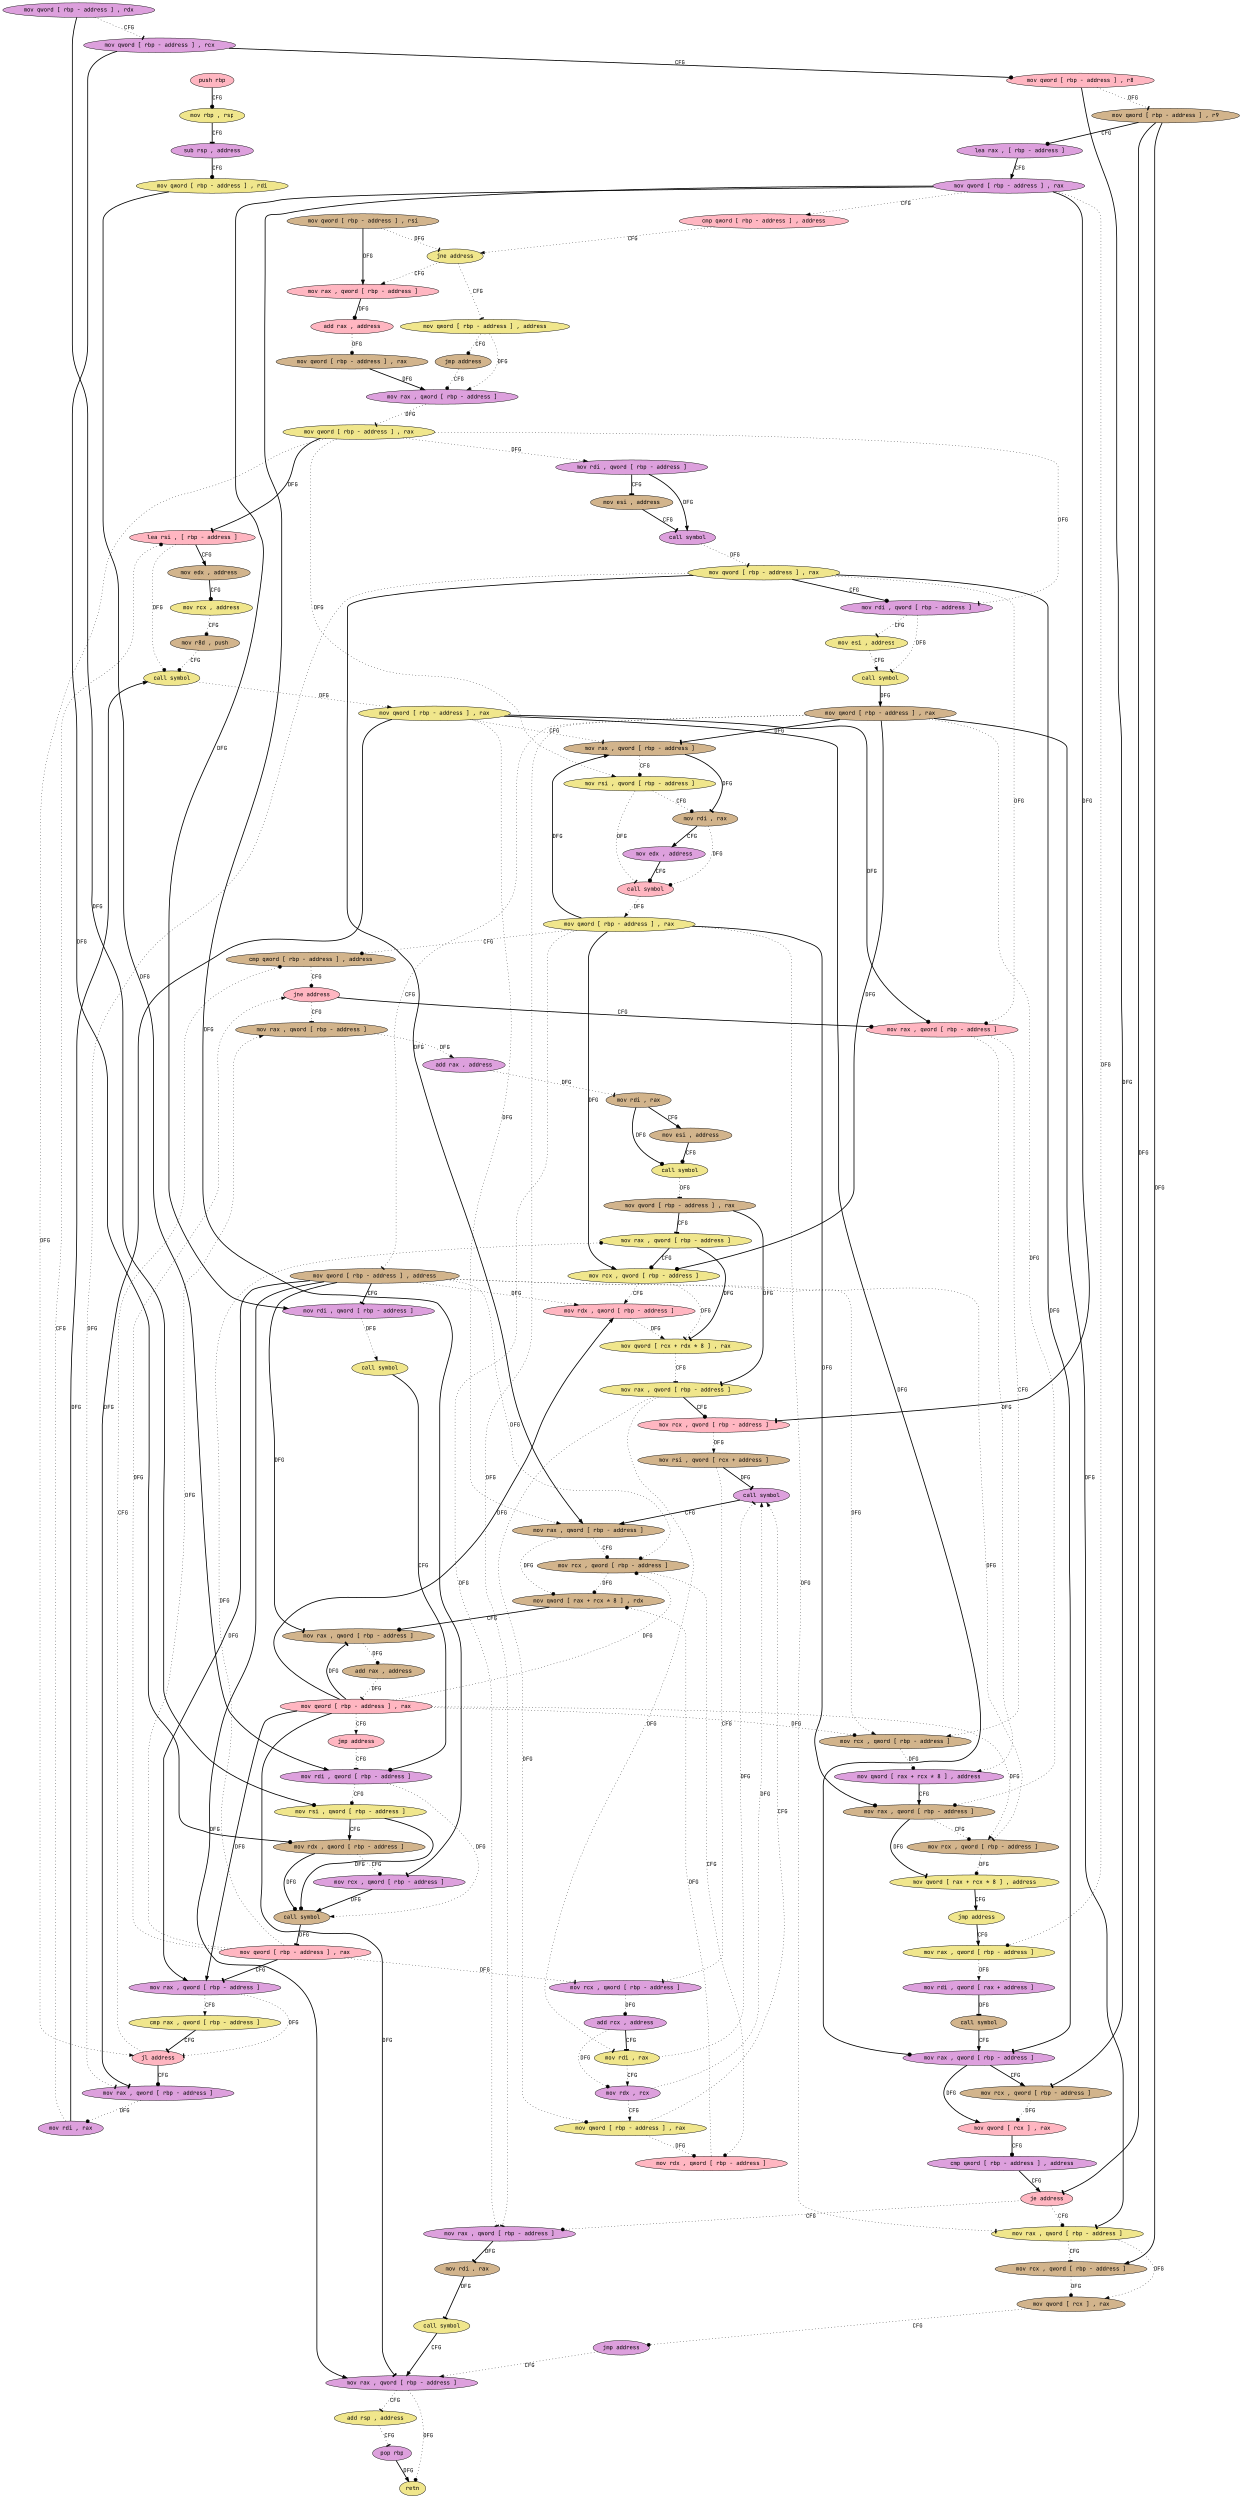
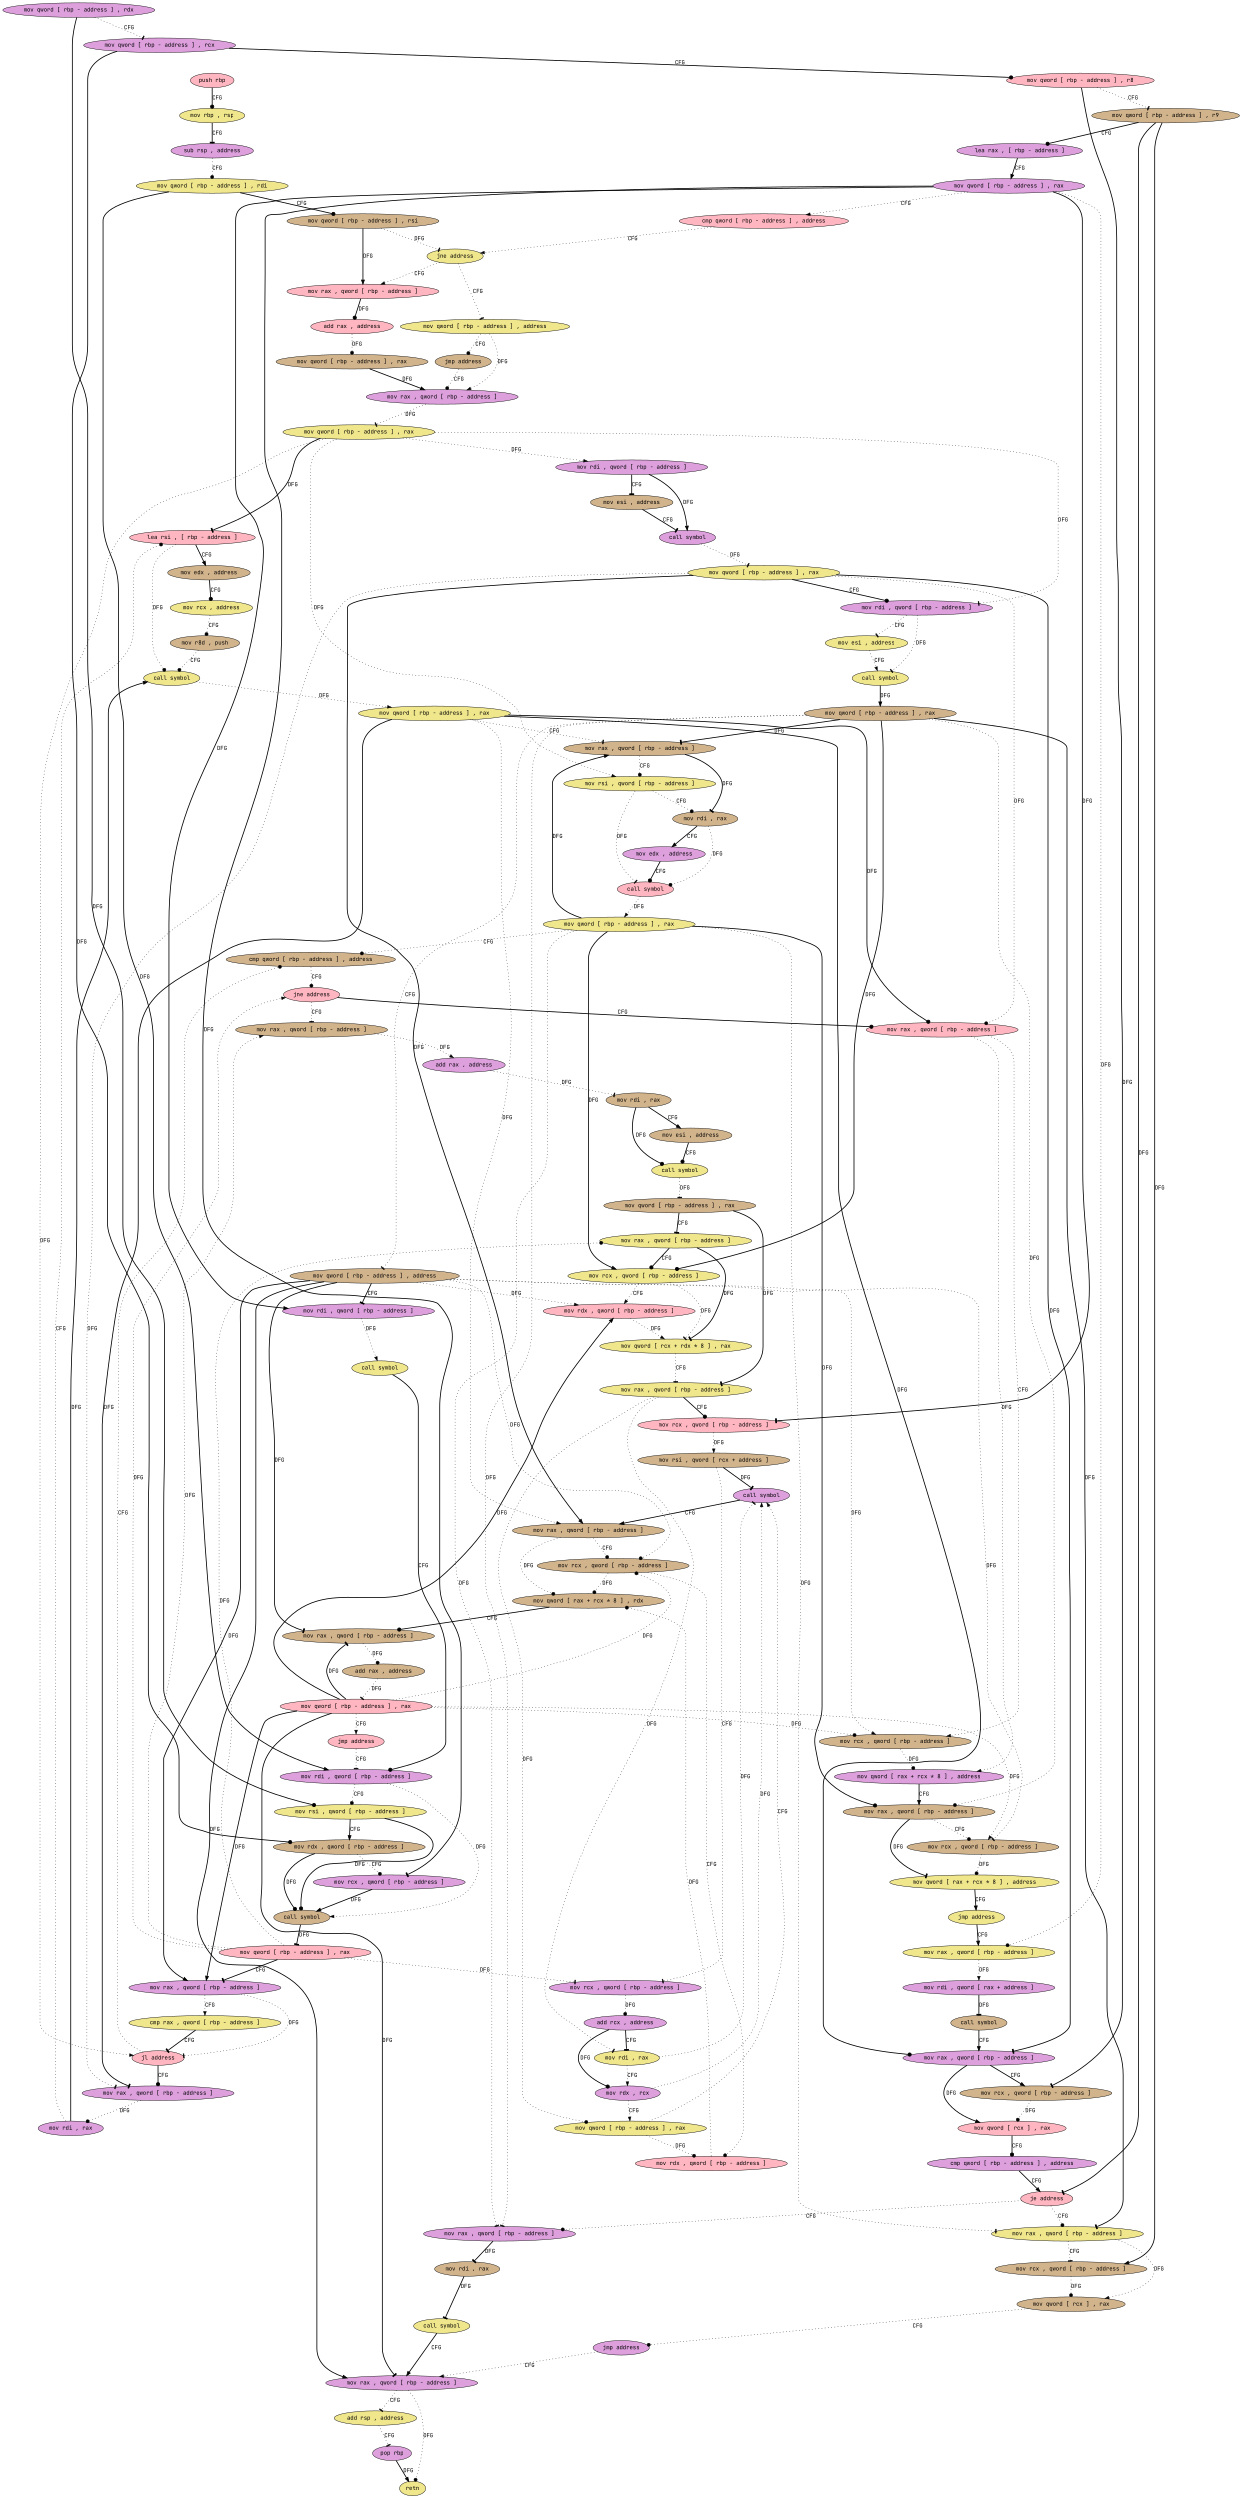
(1133, 98) -> (1133, 98)
(212, 167) -> (212, 167)
none -> (286, 203)
(579, 2057) -> (579, 2057)
